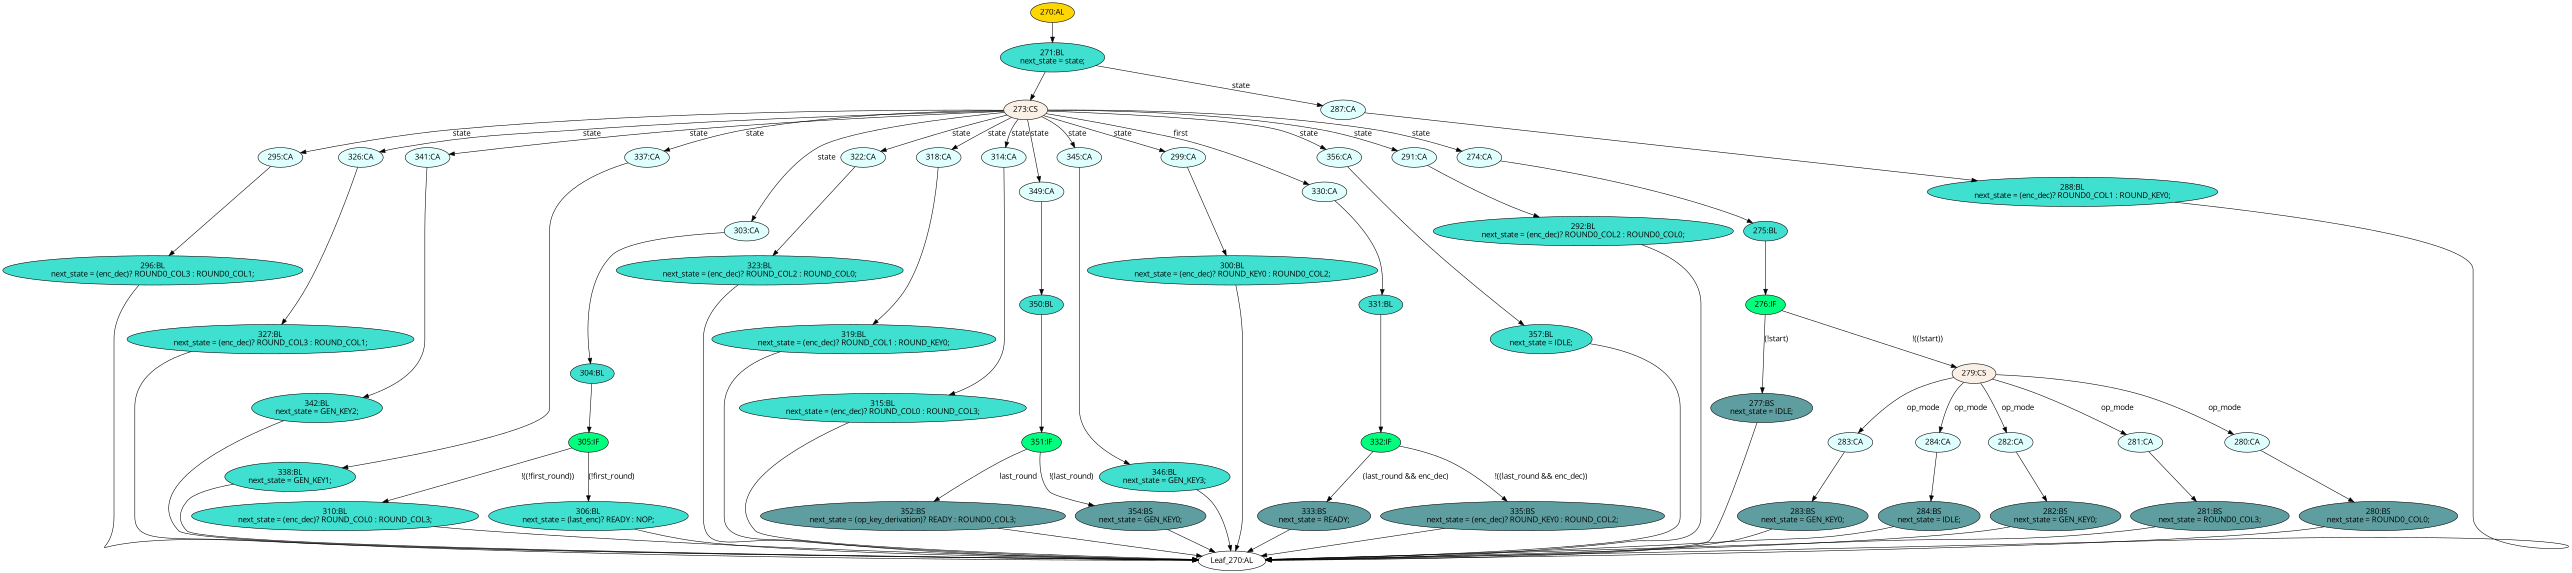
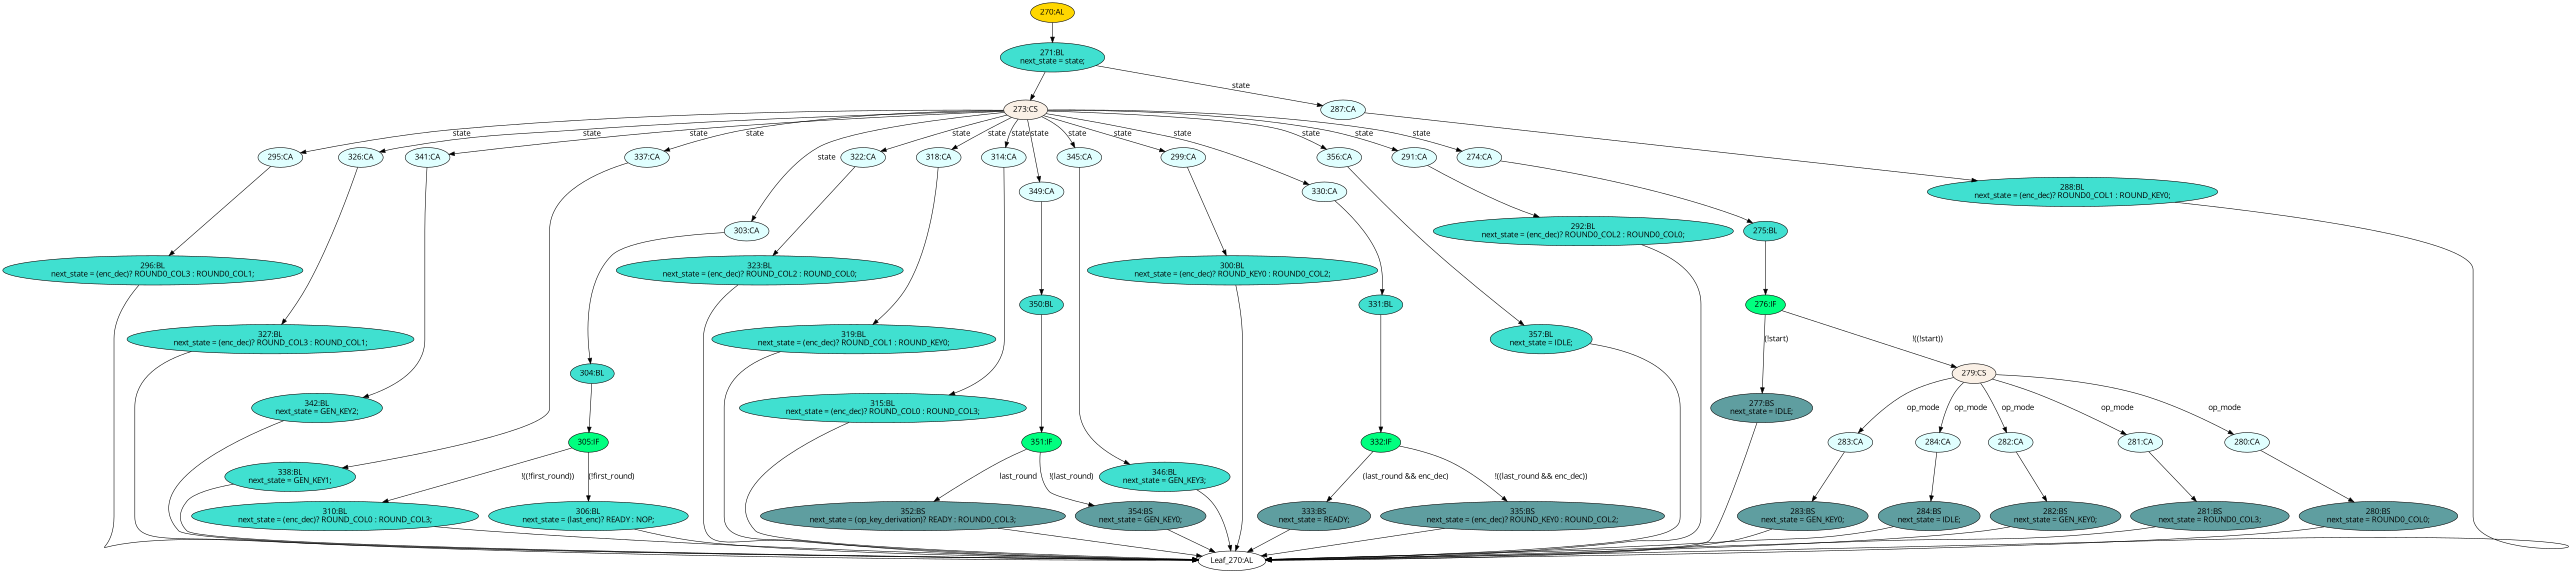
(1181, 134) -> (1182, 134)
